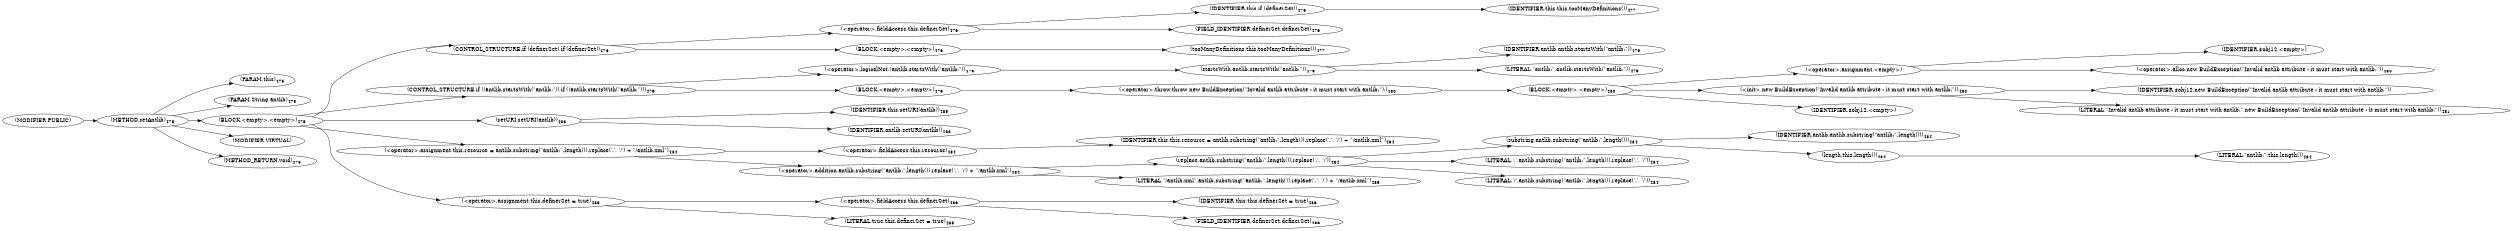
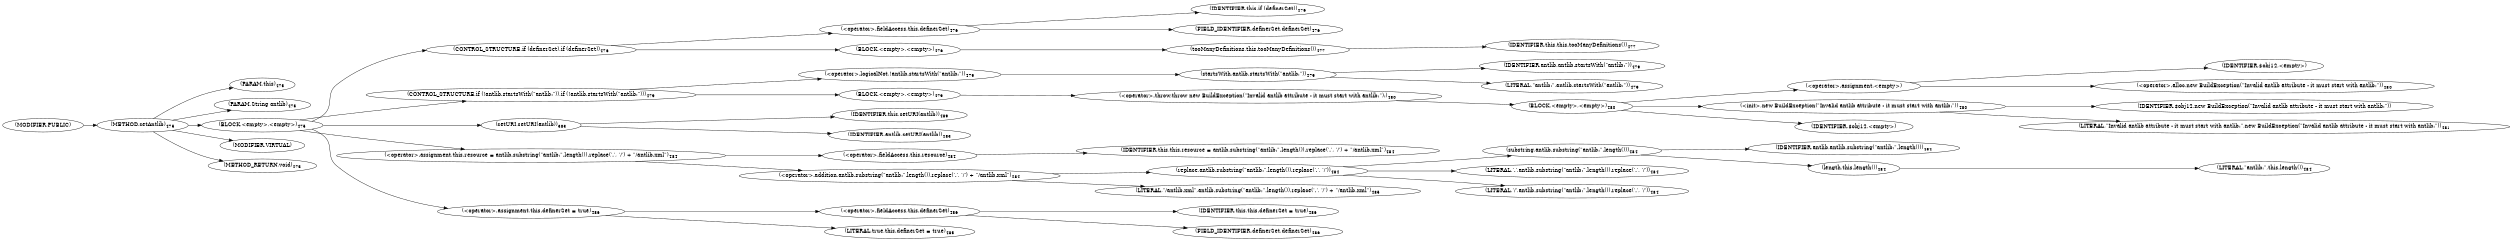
(1403, 9) -> (1415, 48)
(562, 120) -> (562, 125)
